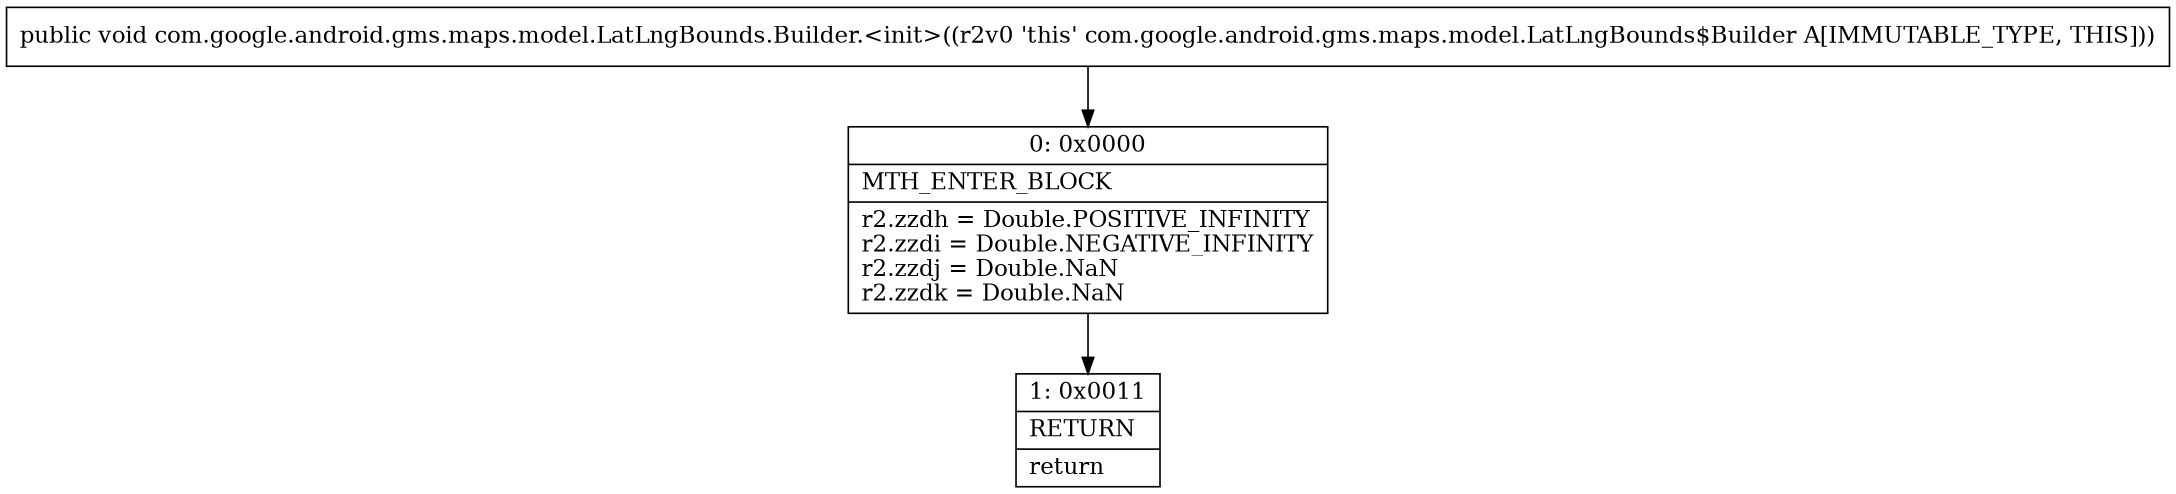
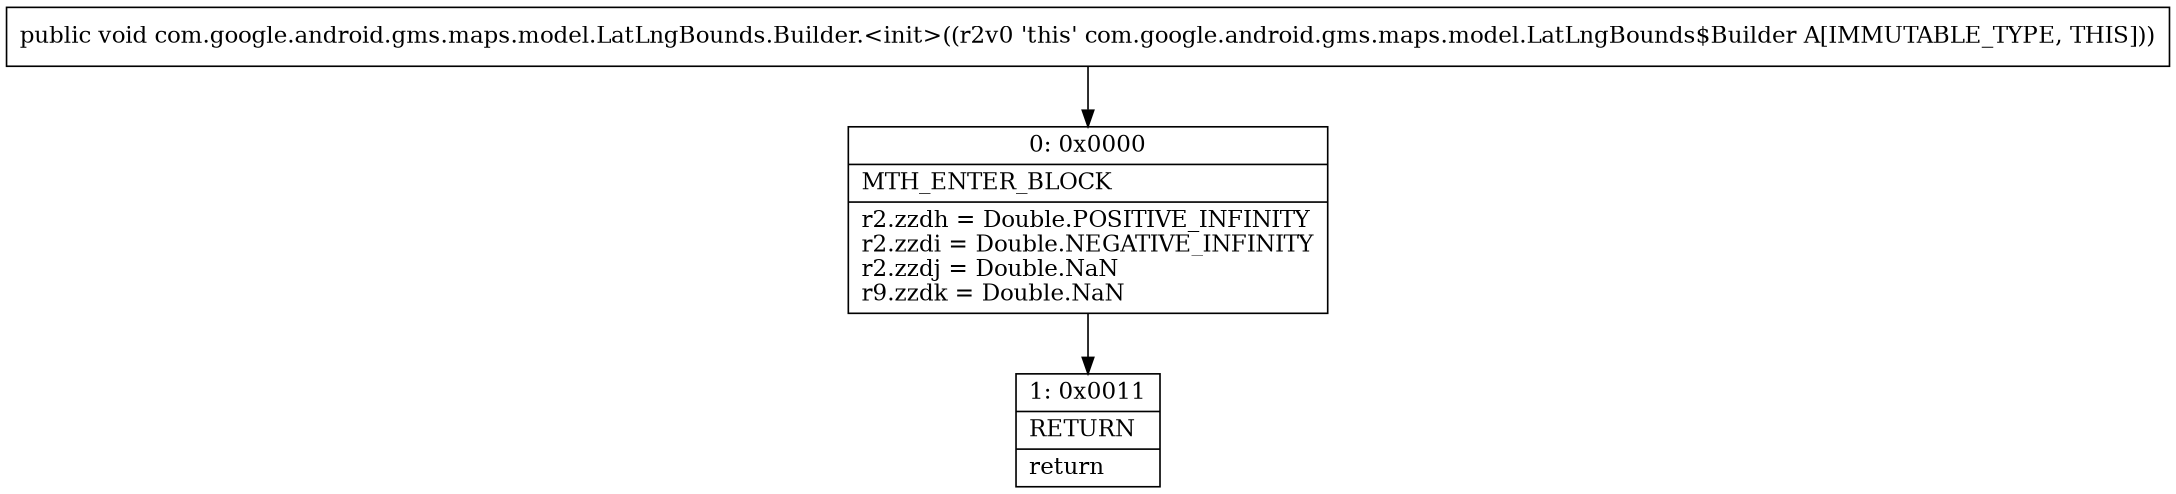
(993, 294) -> (993, 294)
